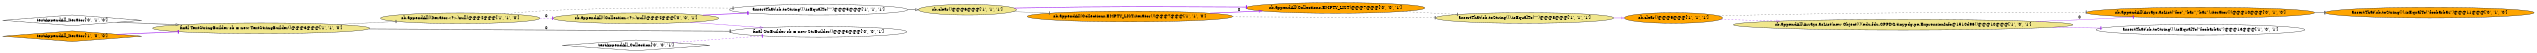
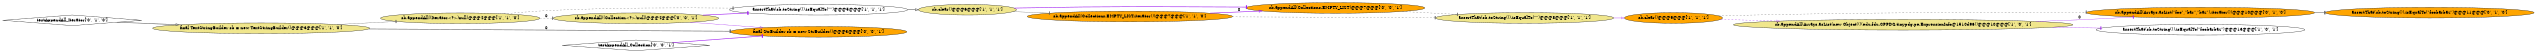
(546, 18) -> (546, 18)
(819, 32) -> (819, 32)
(72, 36) -> none
(717, 39) -> (717, 39)
